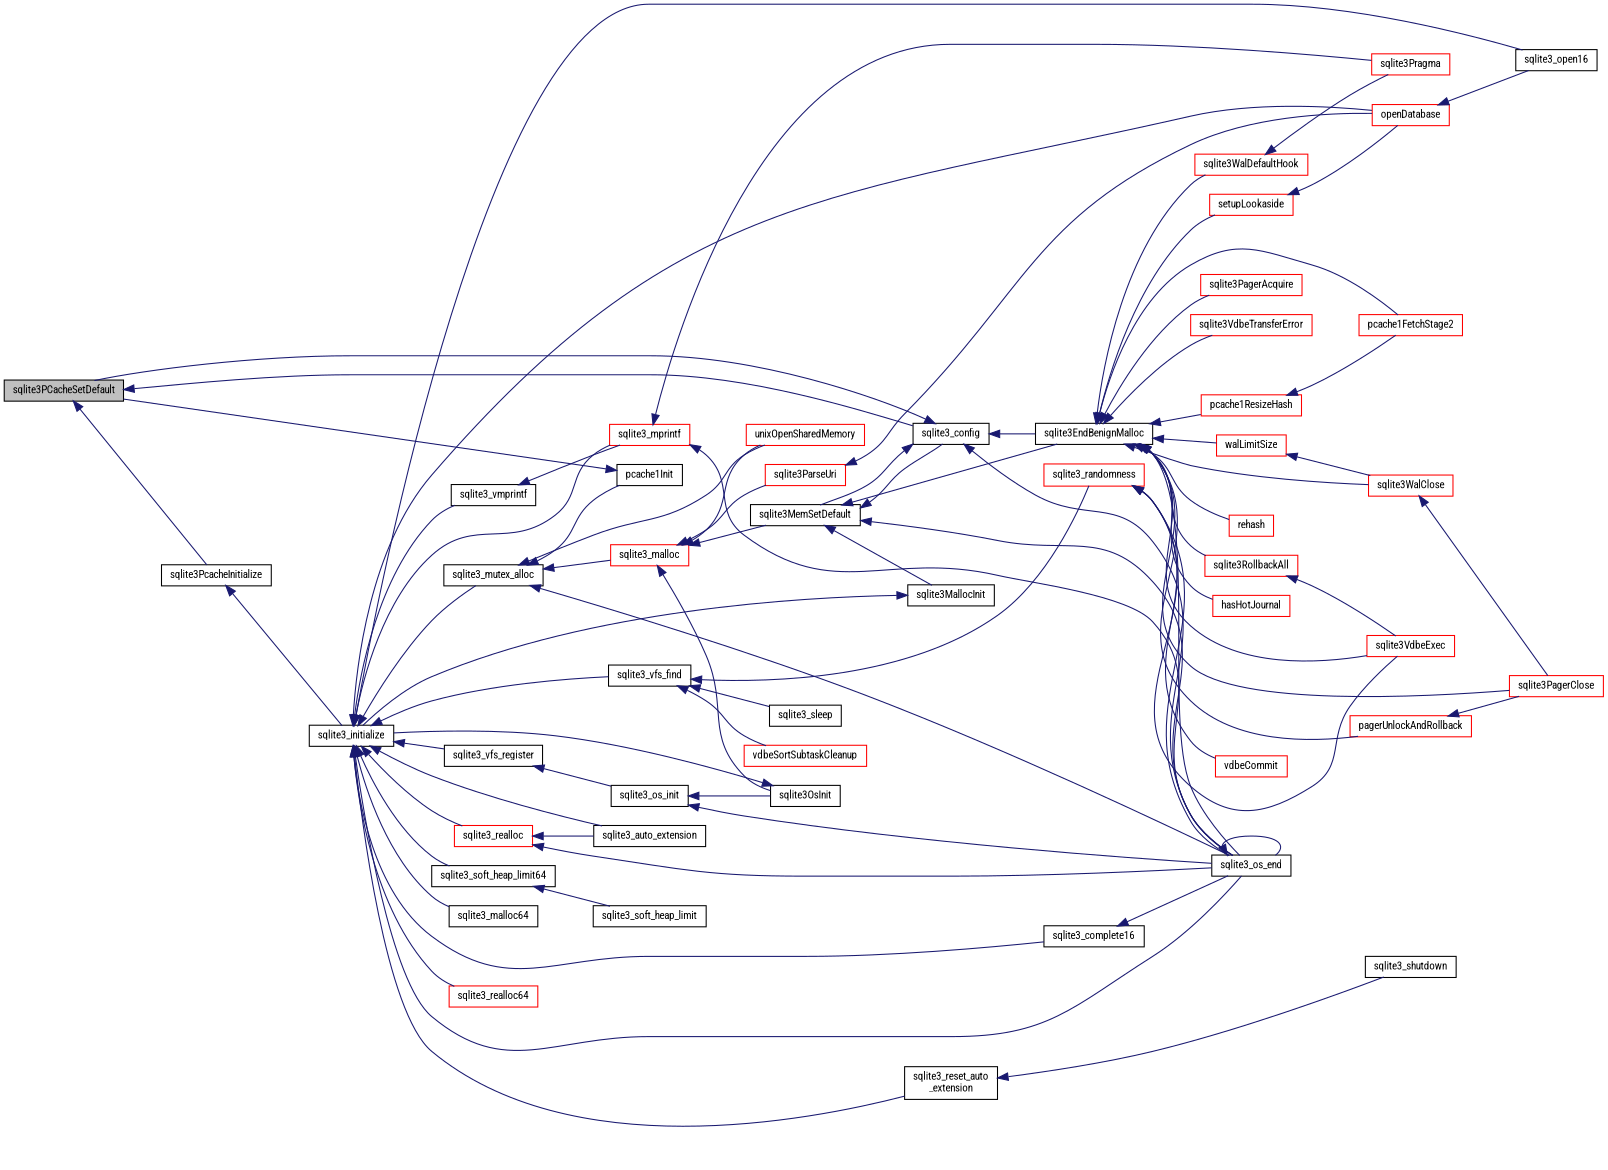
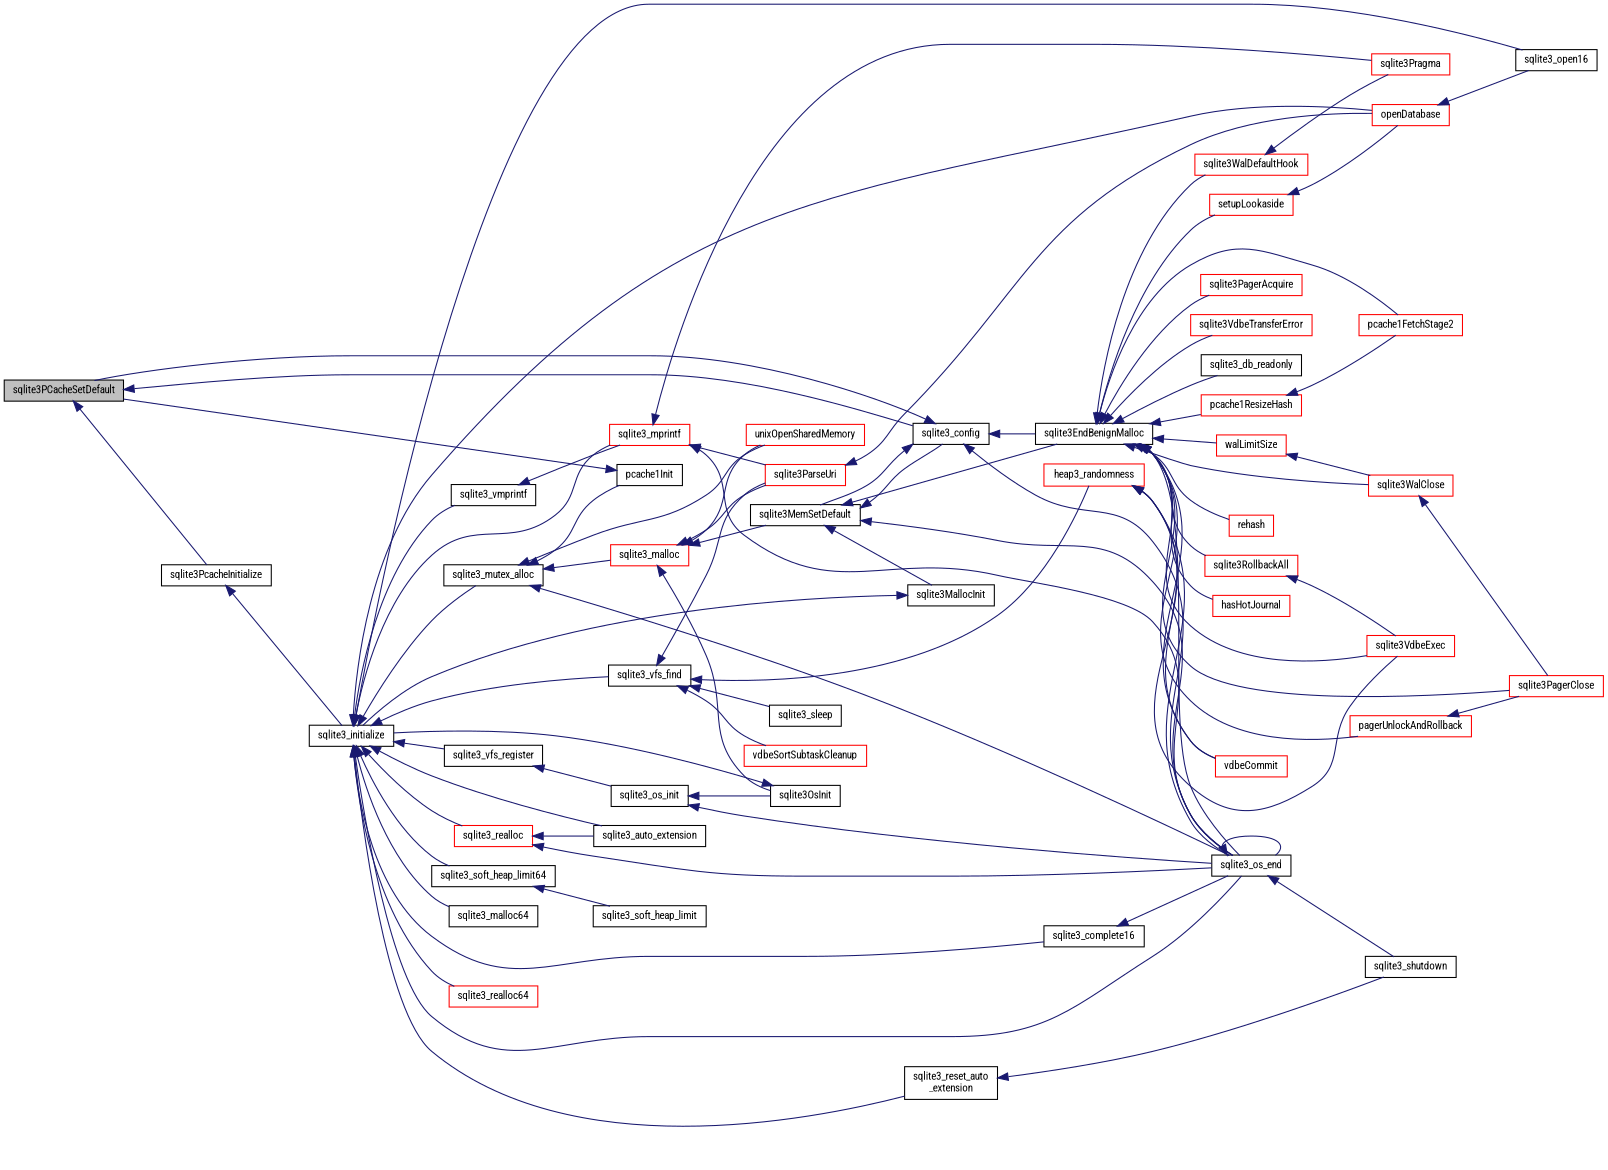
none -> (1251, 365)
none -> (731, 456)
(1094, 475) -> (1094, 475)
none -> (711, 565)
none -> (1170, 610)
none -> (1336, 919)
